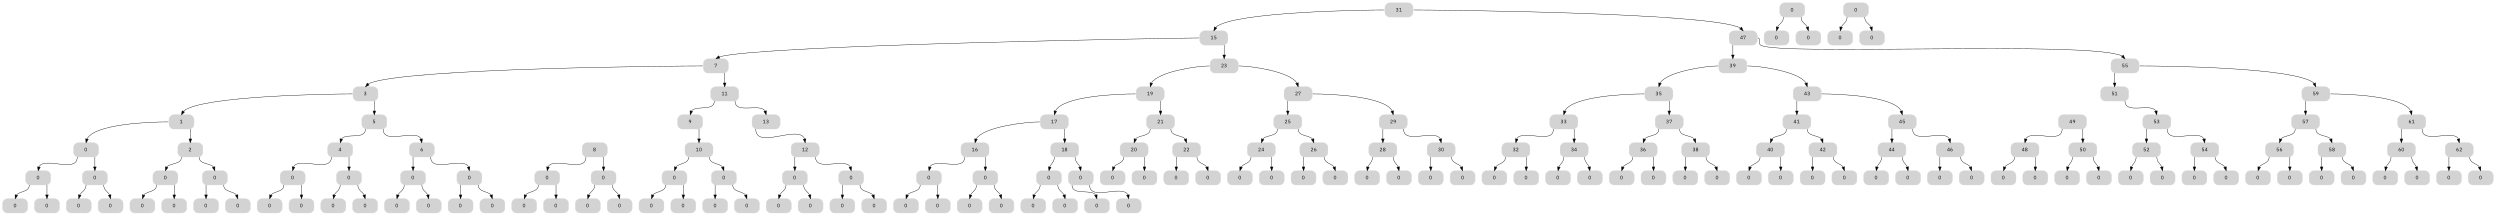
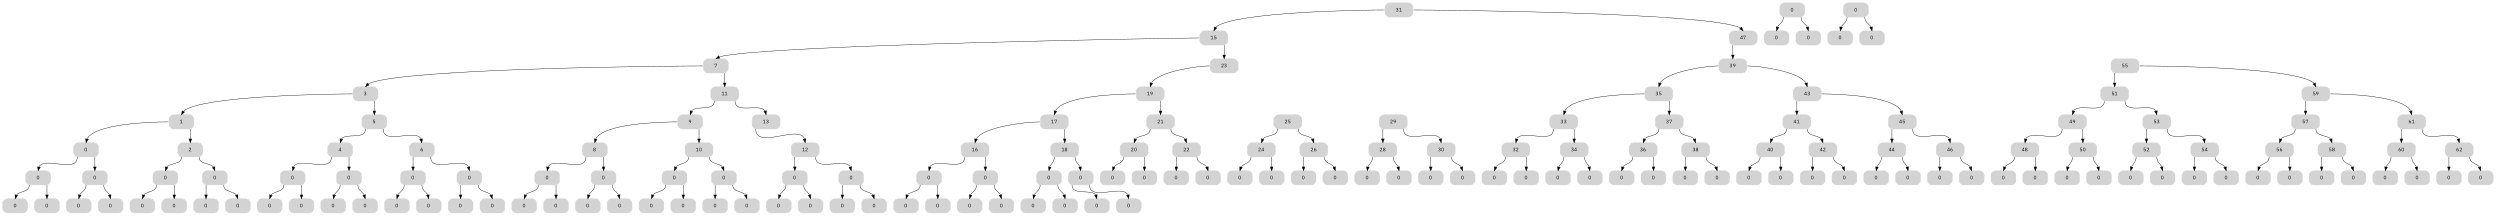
(1937, 49) -> none
(1298, 94) -> none
none -> (2090, 108)
none -> (635, 124)
